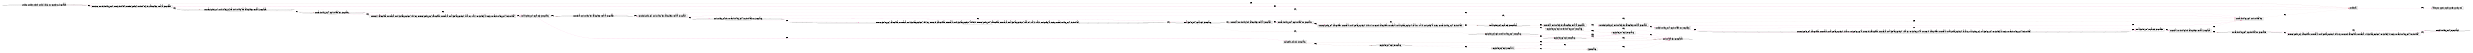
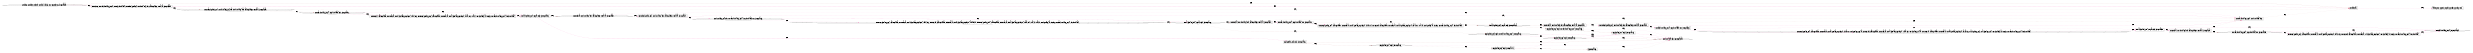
none -> (2300, 28)
